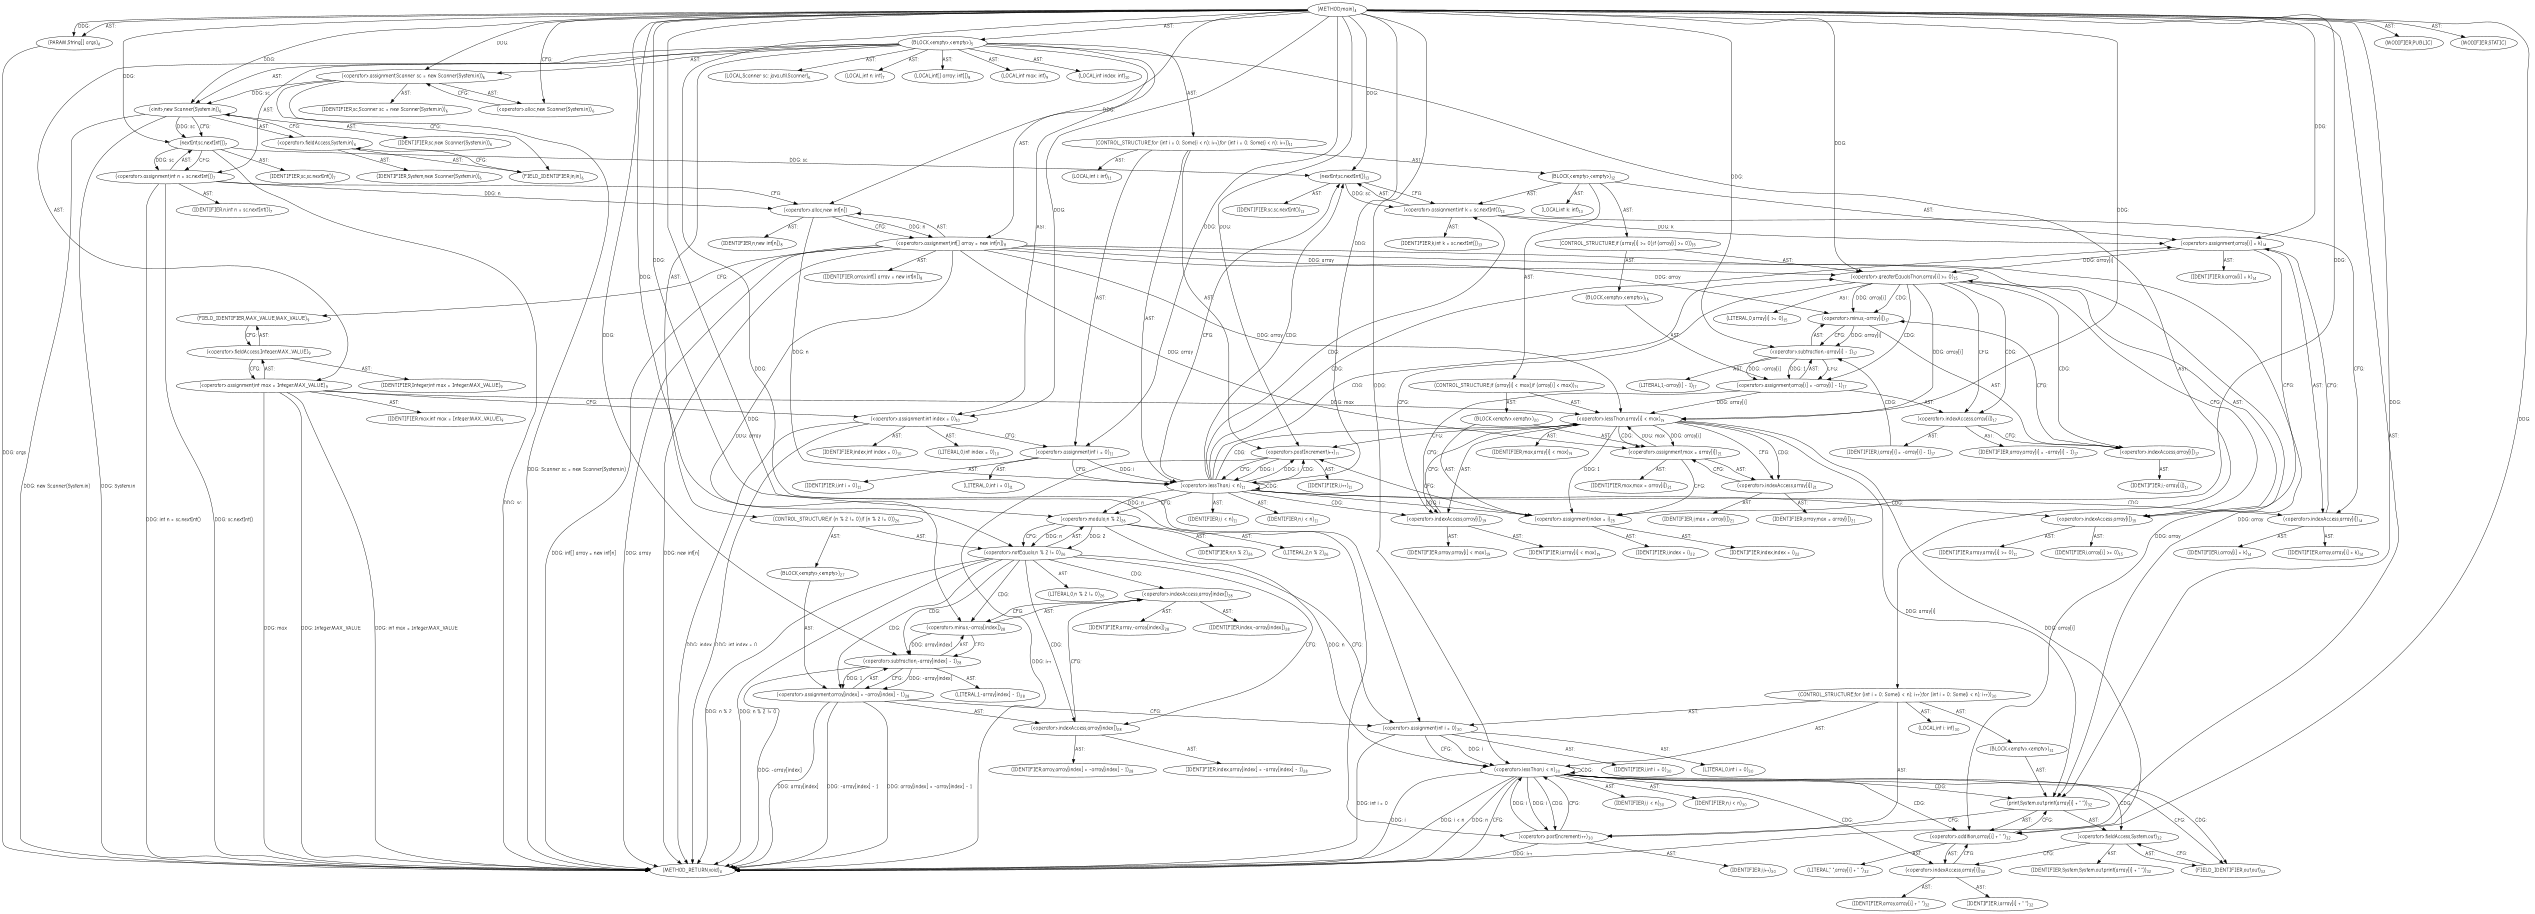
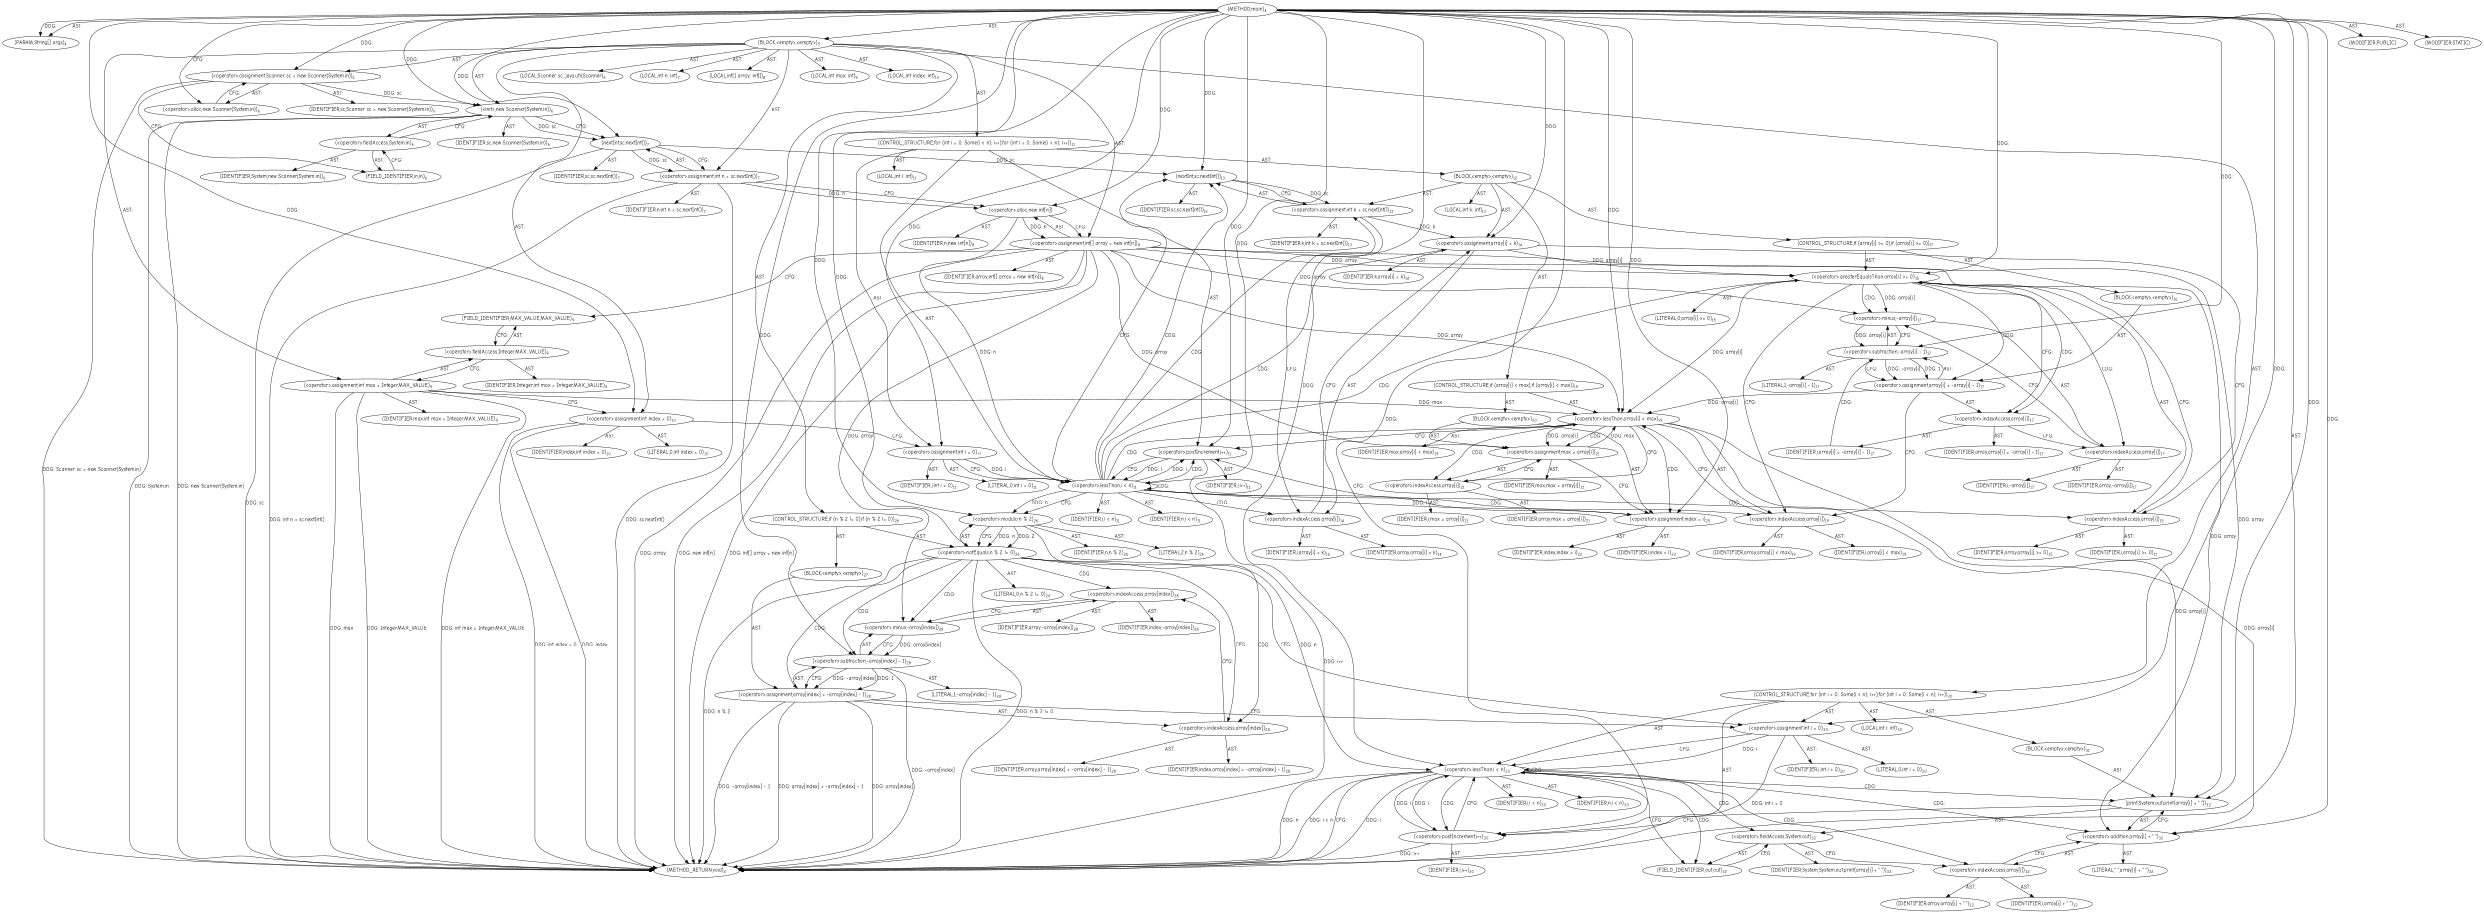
(1592, 470) -> (1674, 470)
none -> (2102, 486)
(3, 757) -> none
